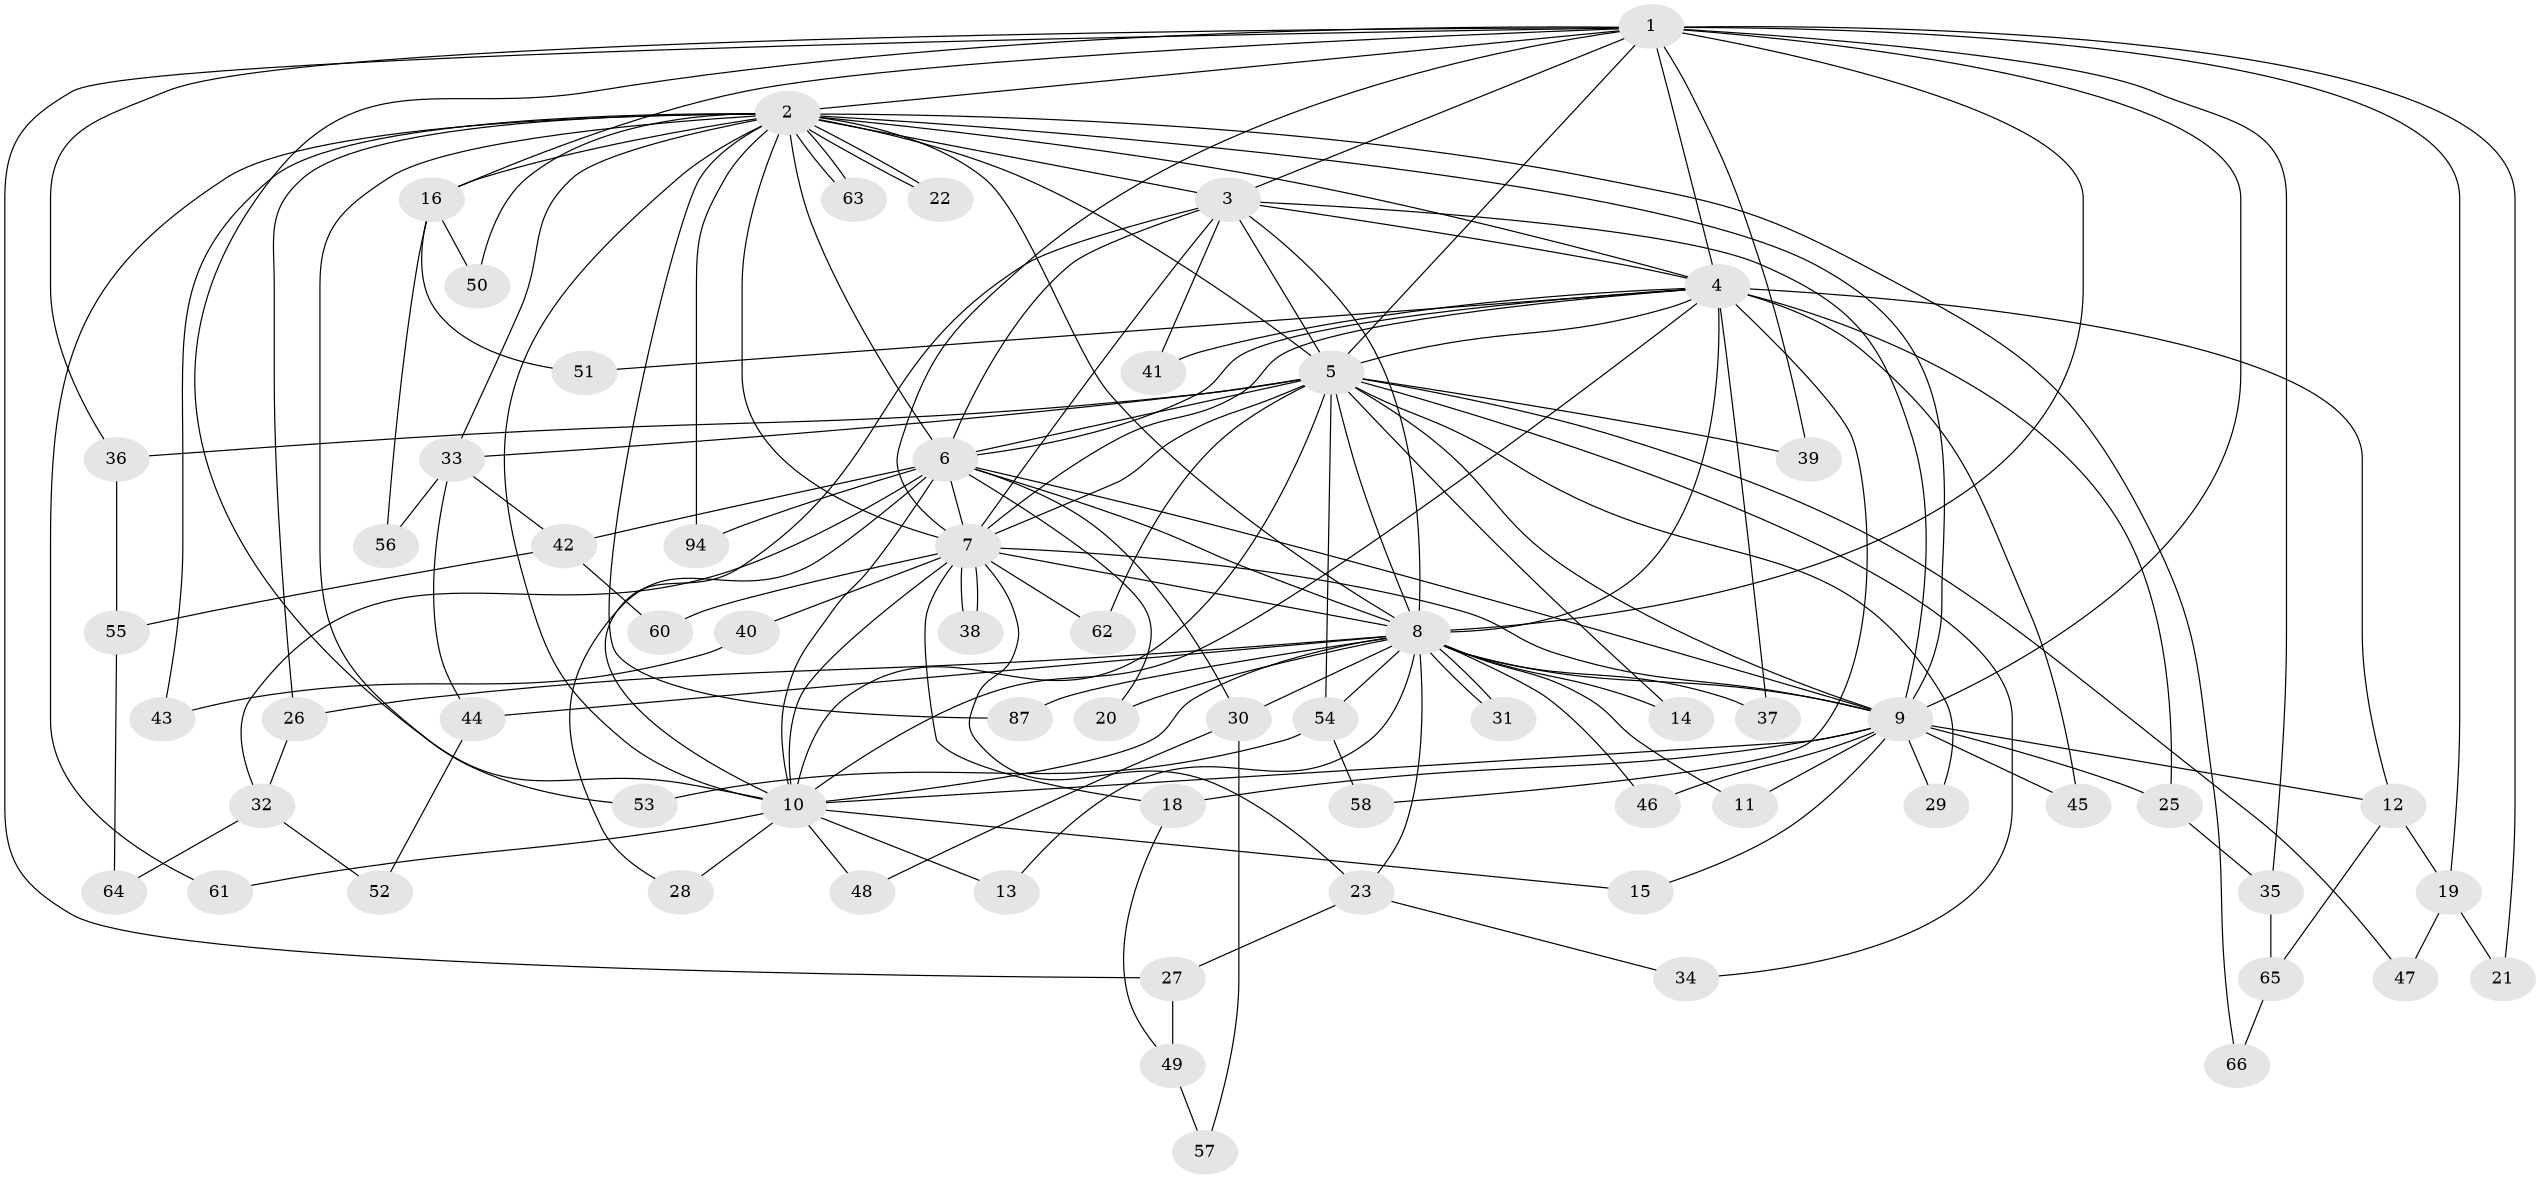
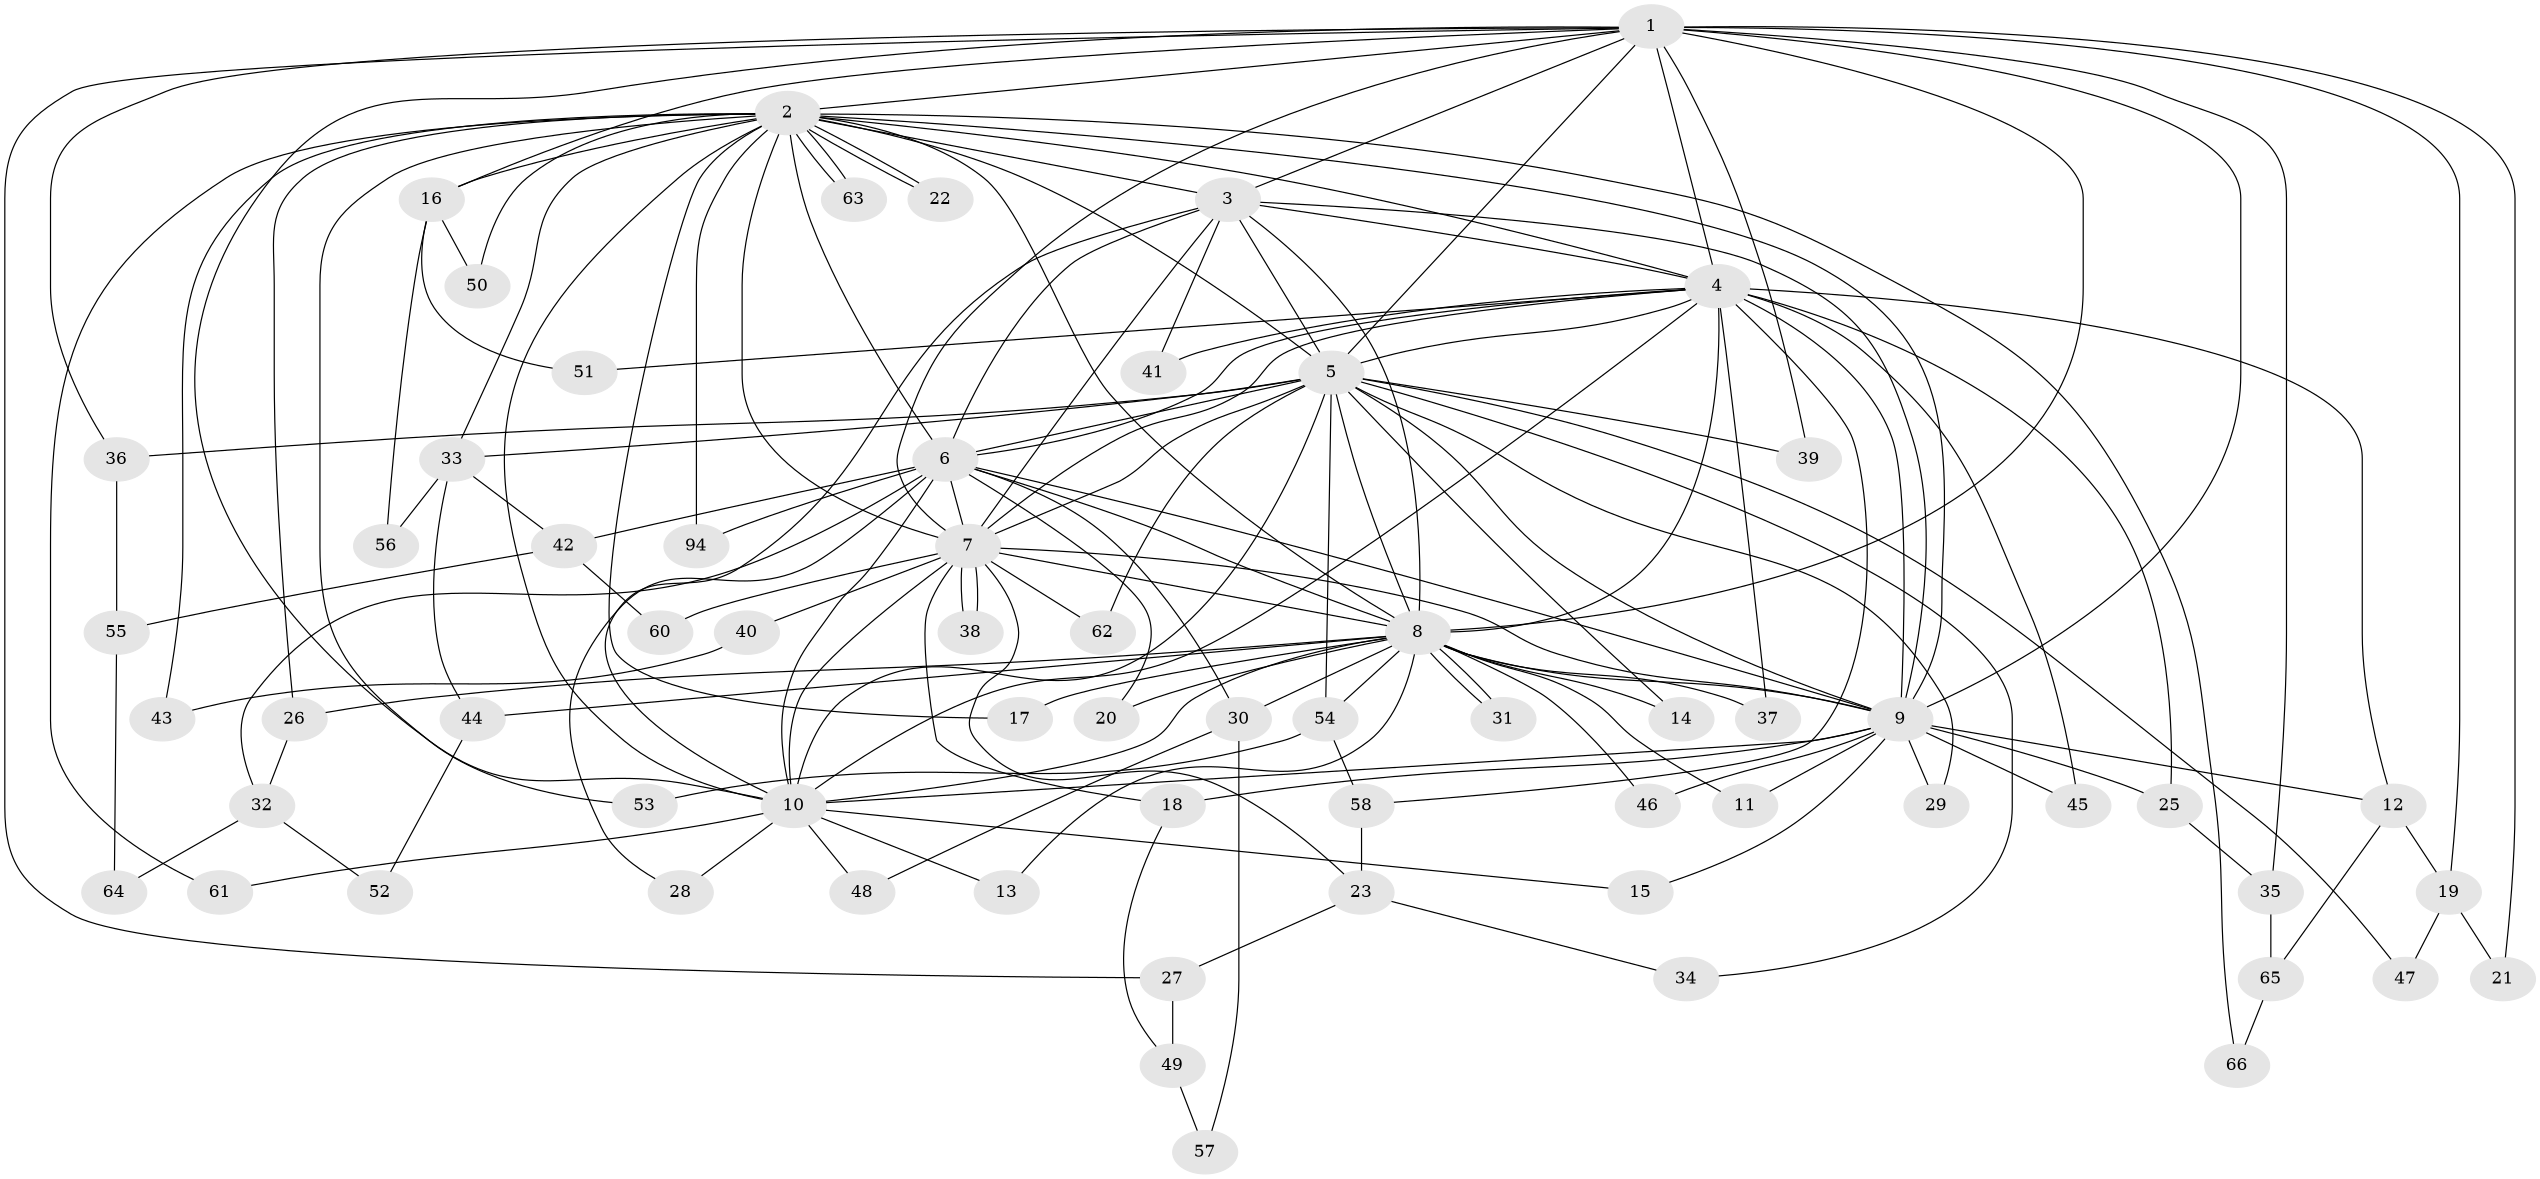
none -> (1898, 464)
(1020, 719) -> (1020, 719)
(1419, 757) -> (1362, 849)
